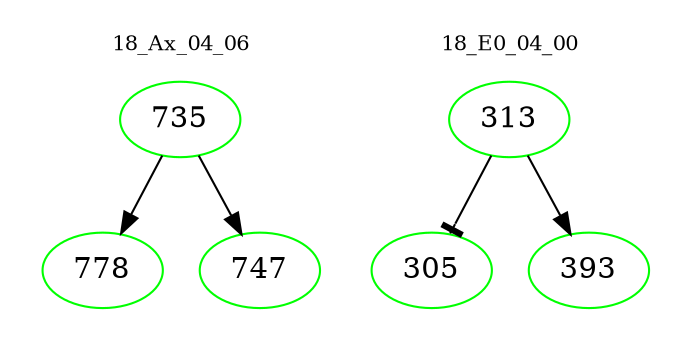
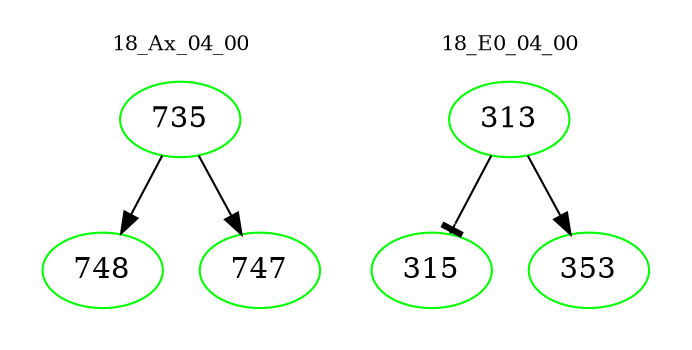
(181, 45) -> (181, 45)
(103, 270) -> (103, 270)
(432, 270) -> (432, 270)
(589, 270) -> (589, 270)
